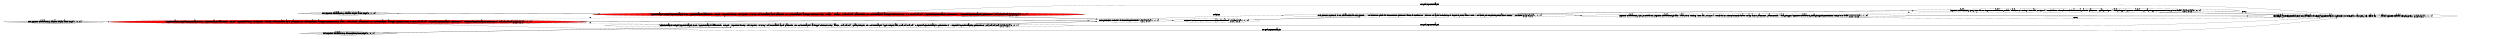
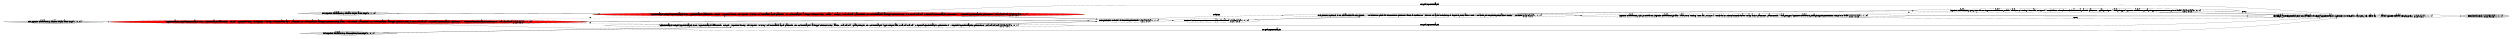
none -> (2485, 16)
